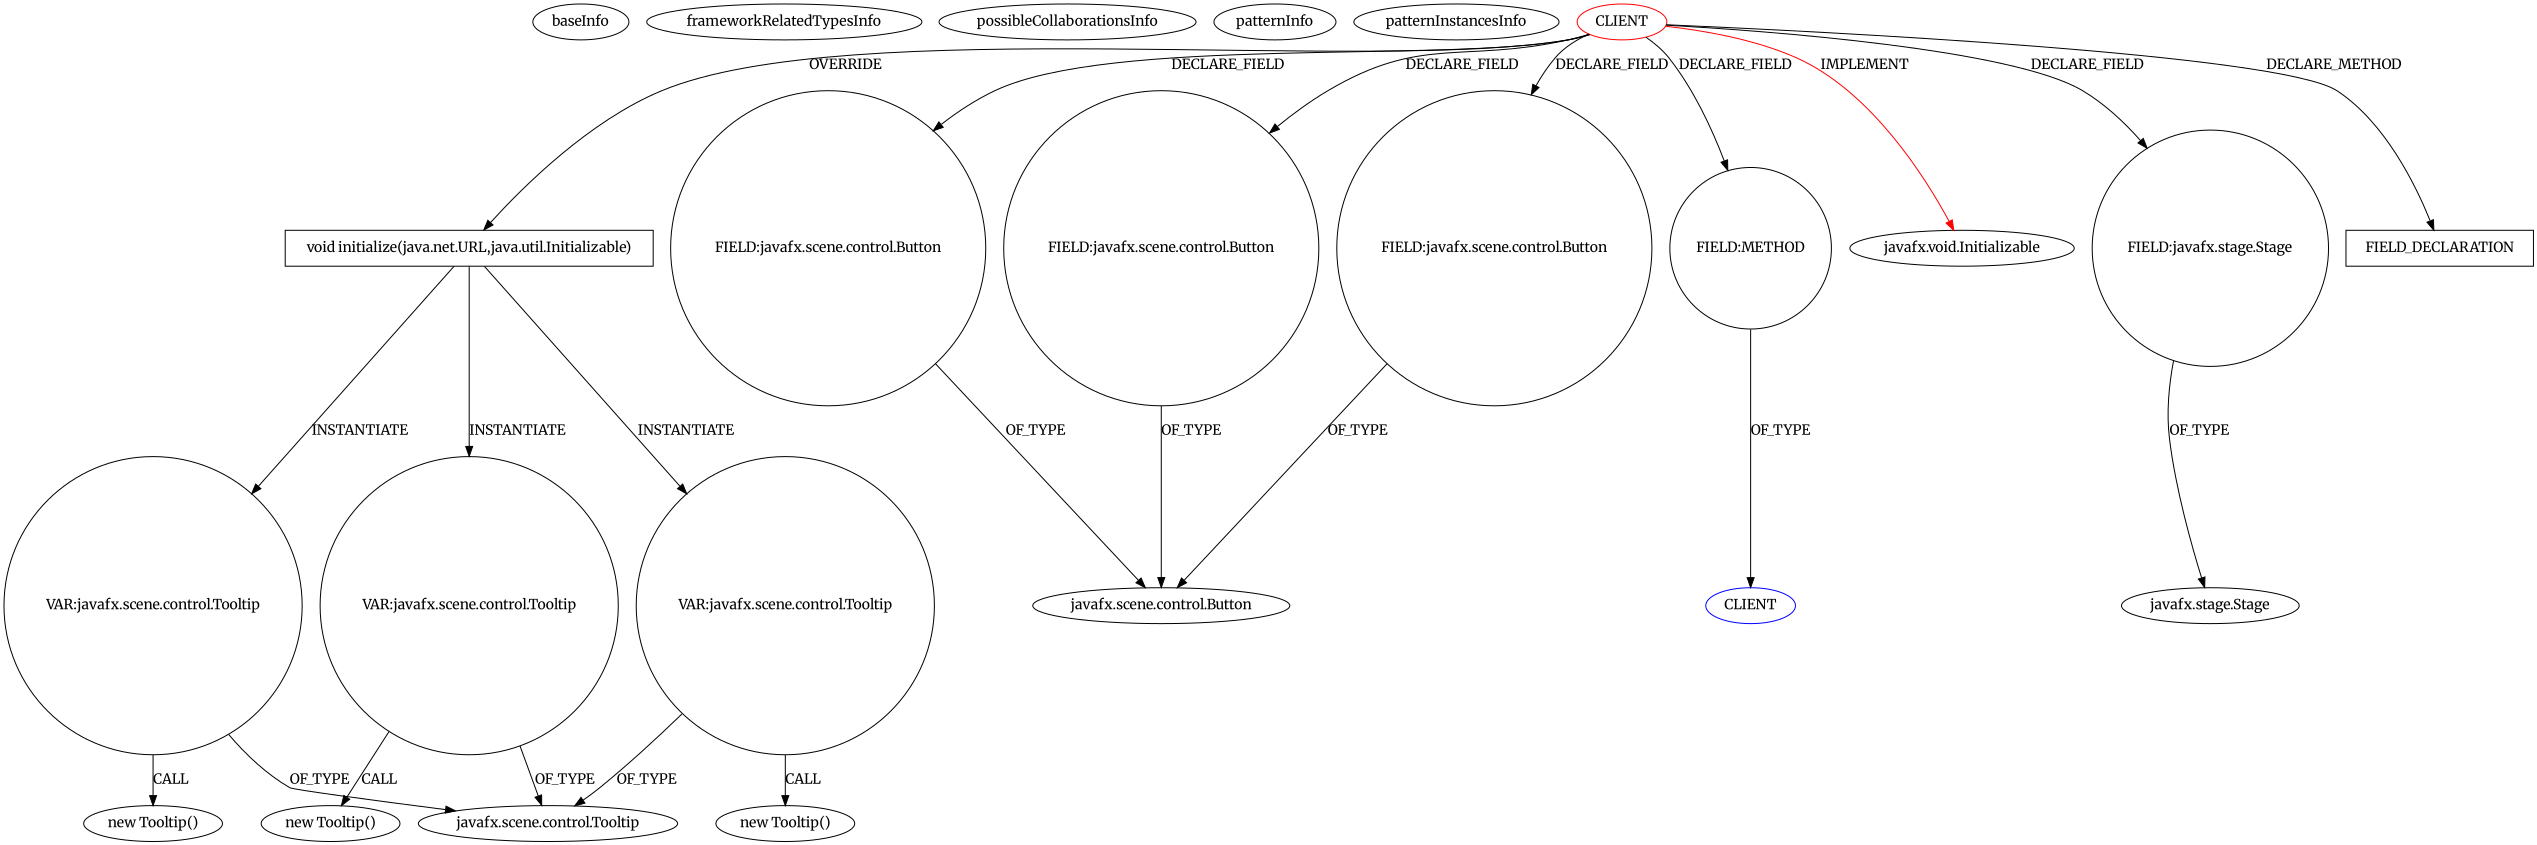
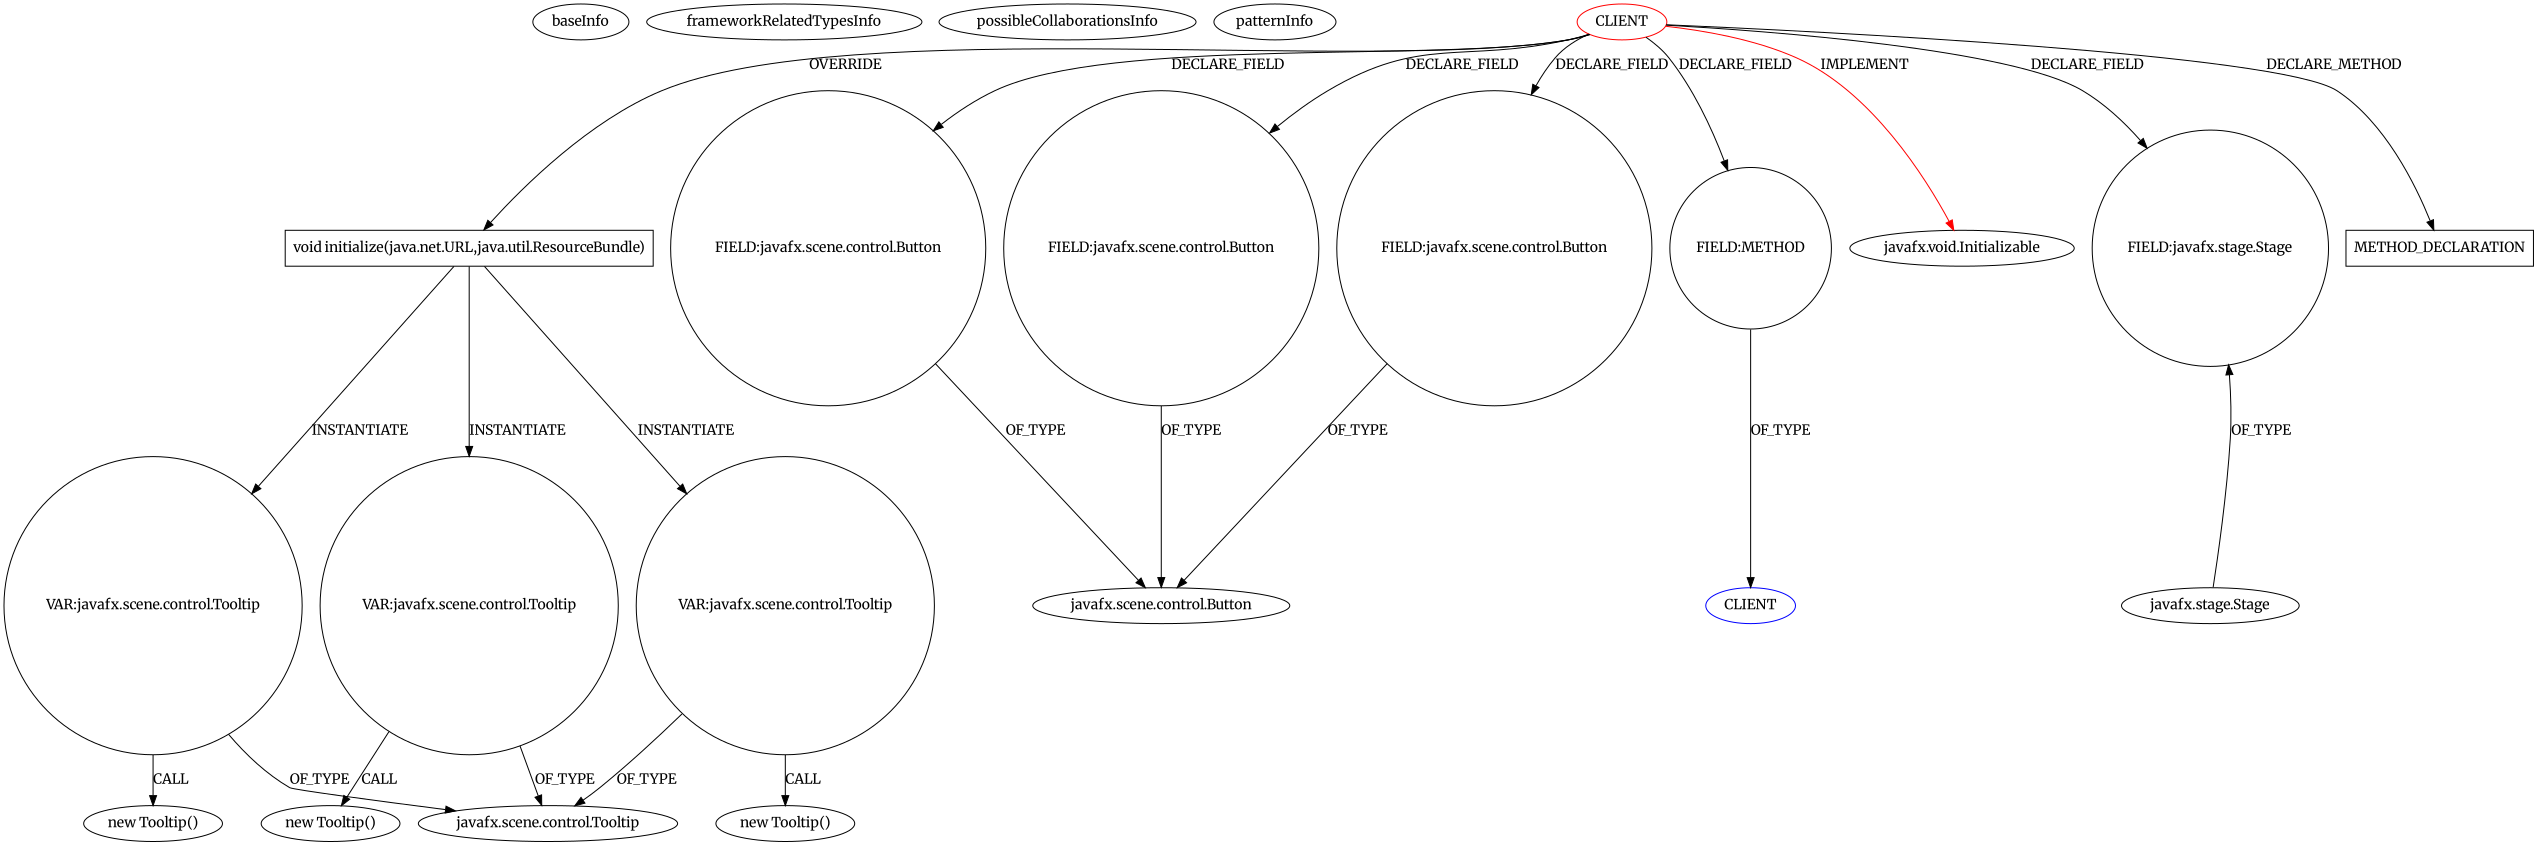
(1456, 22) -> none
(469, 248) -> (469, 248)
(2440, 248) -> (2440, 248)
(2174, 471) -> (2227, 481)
